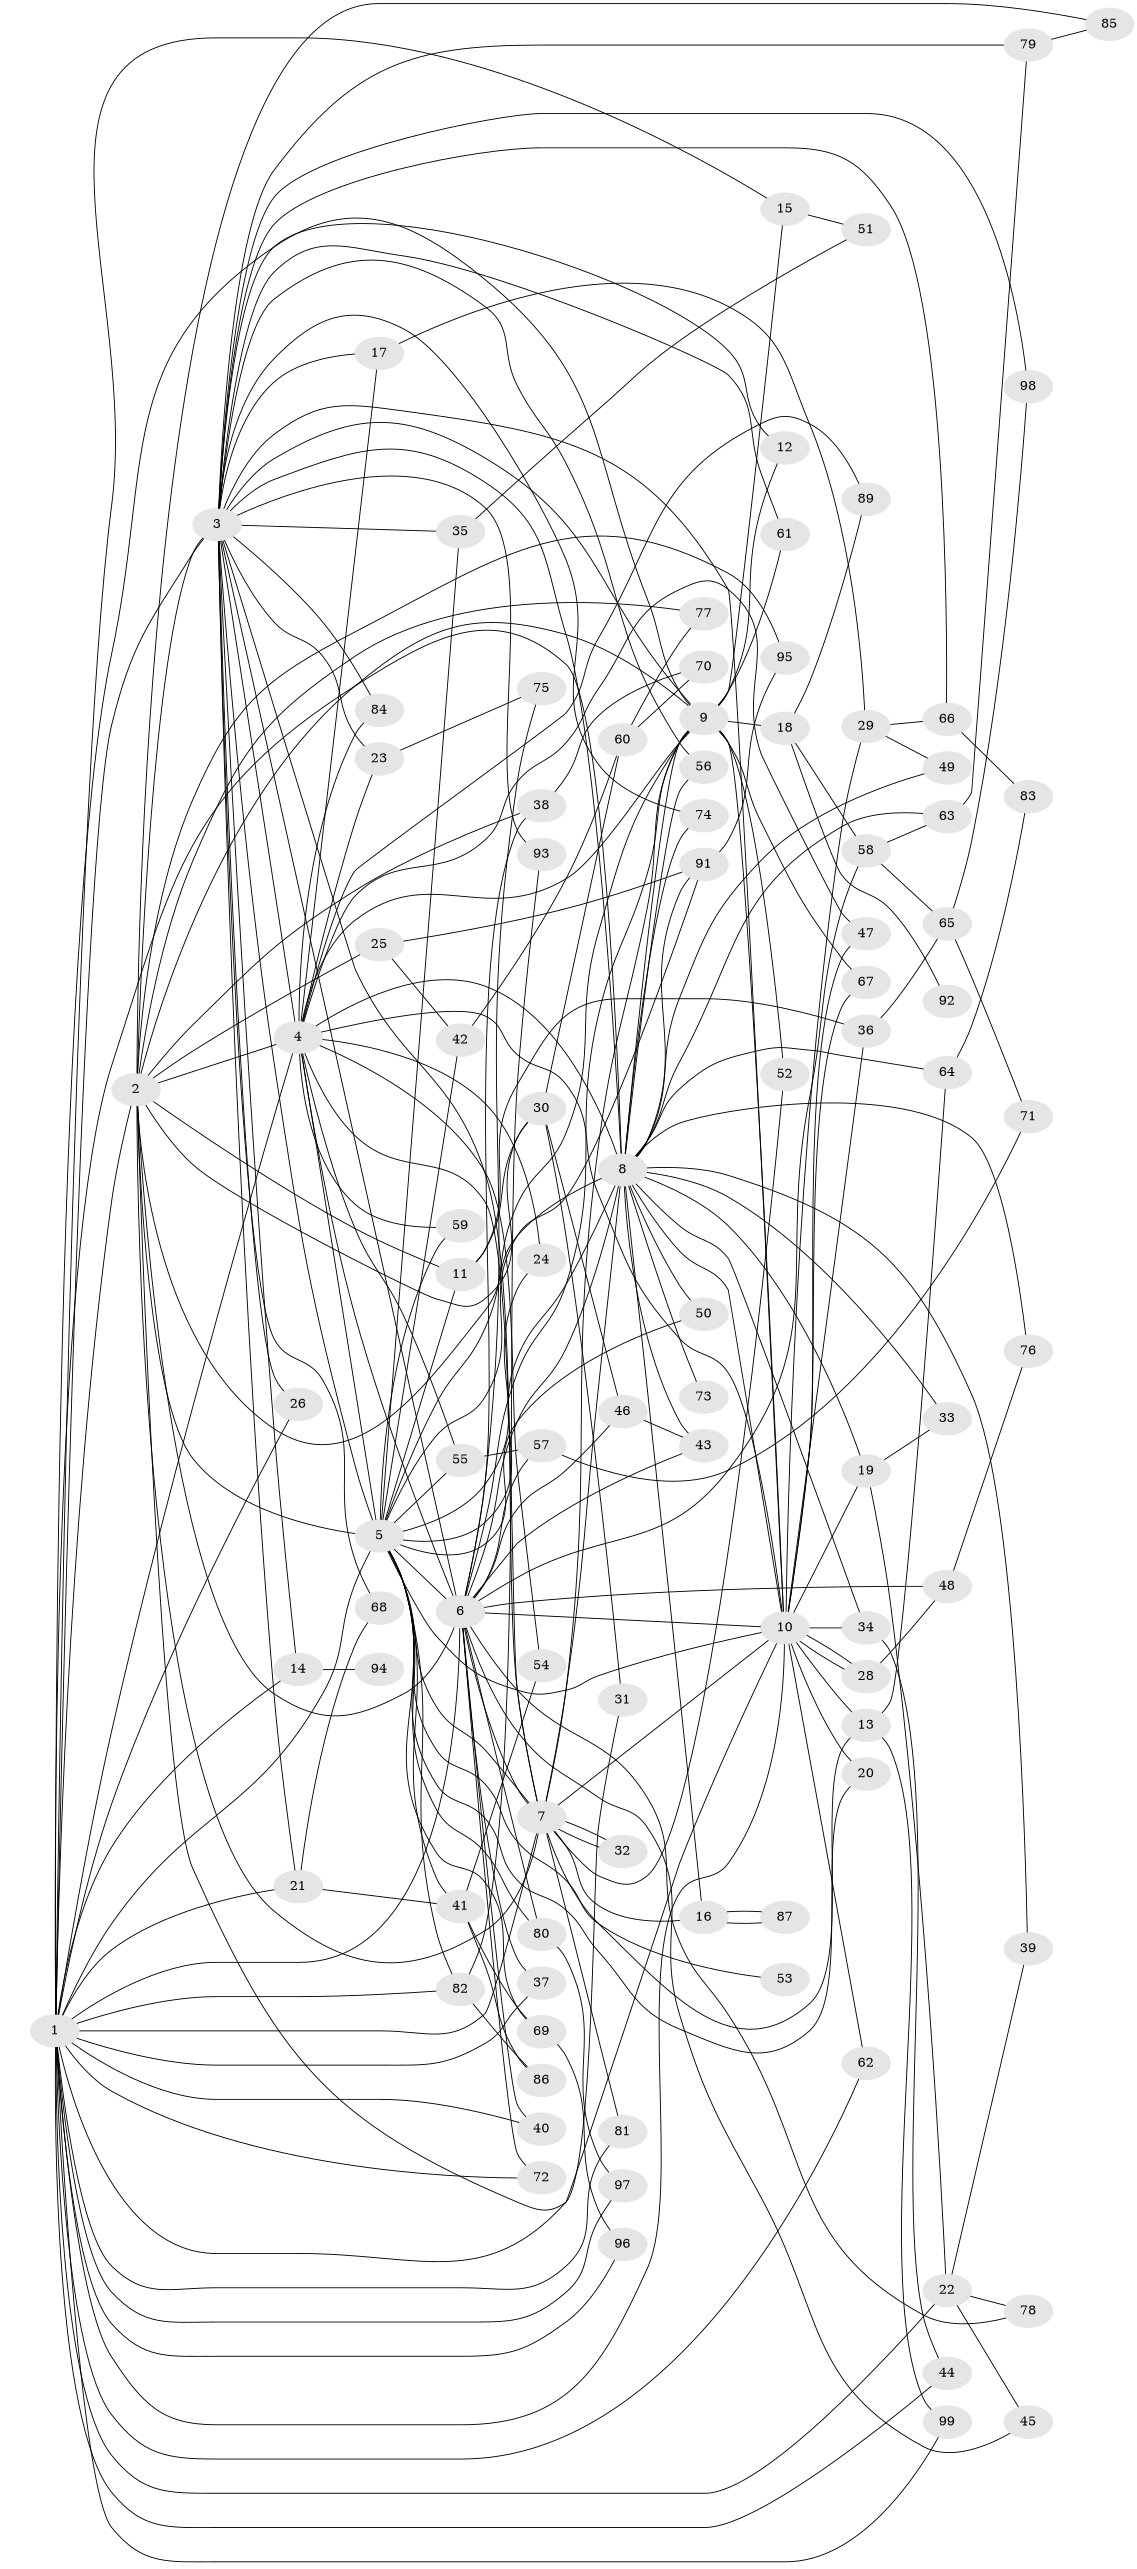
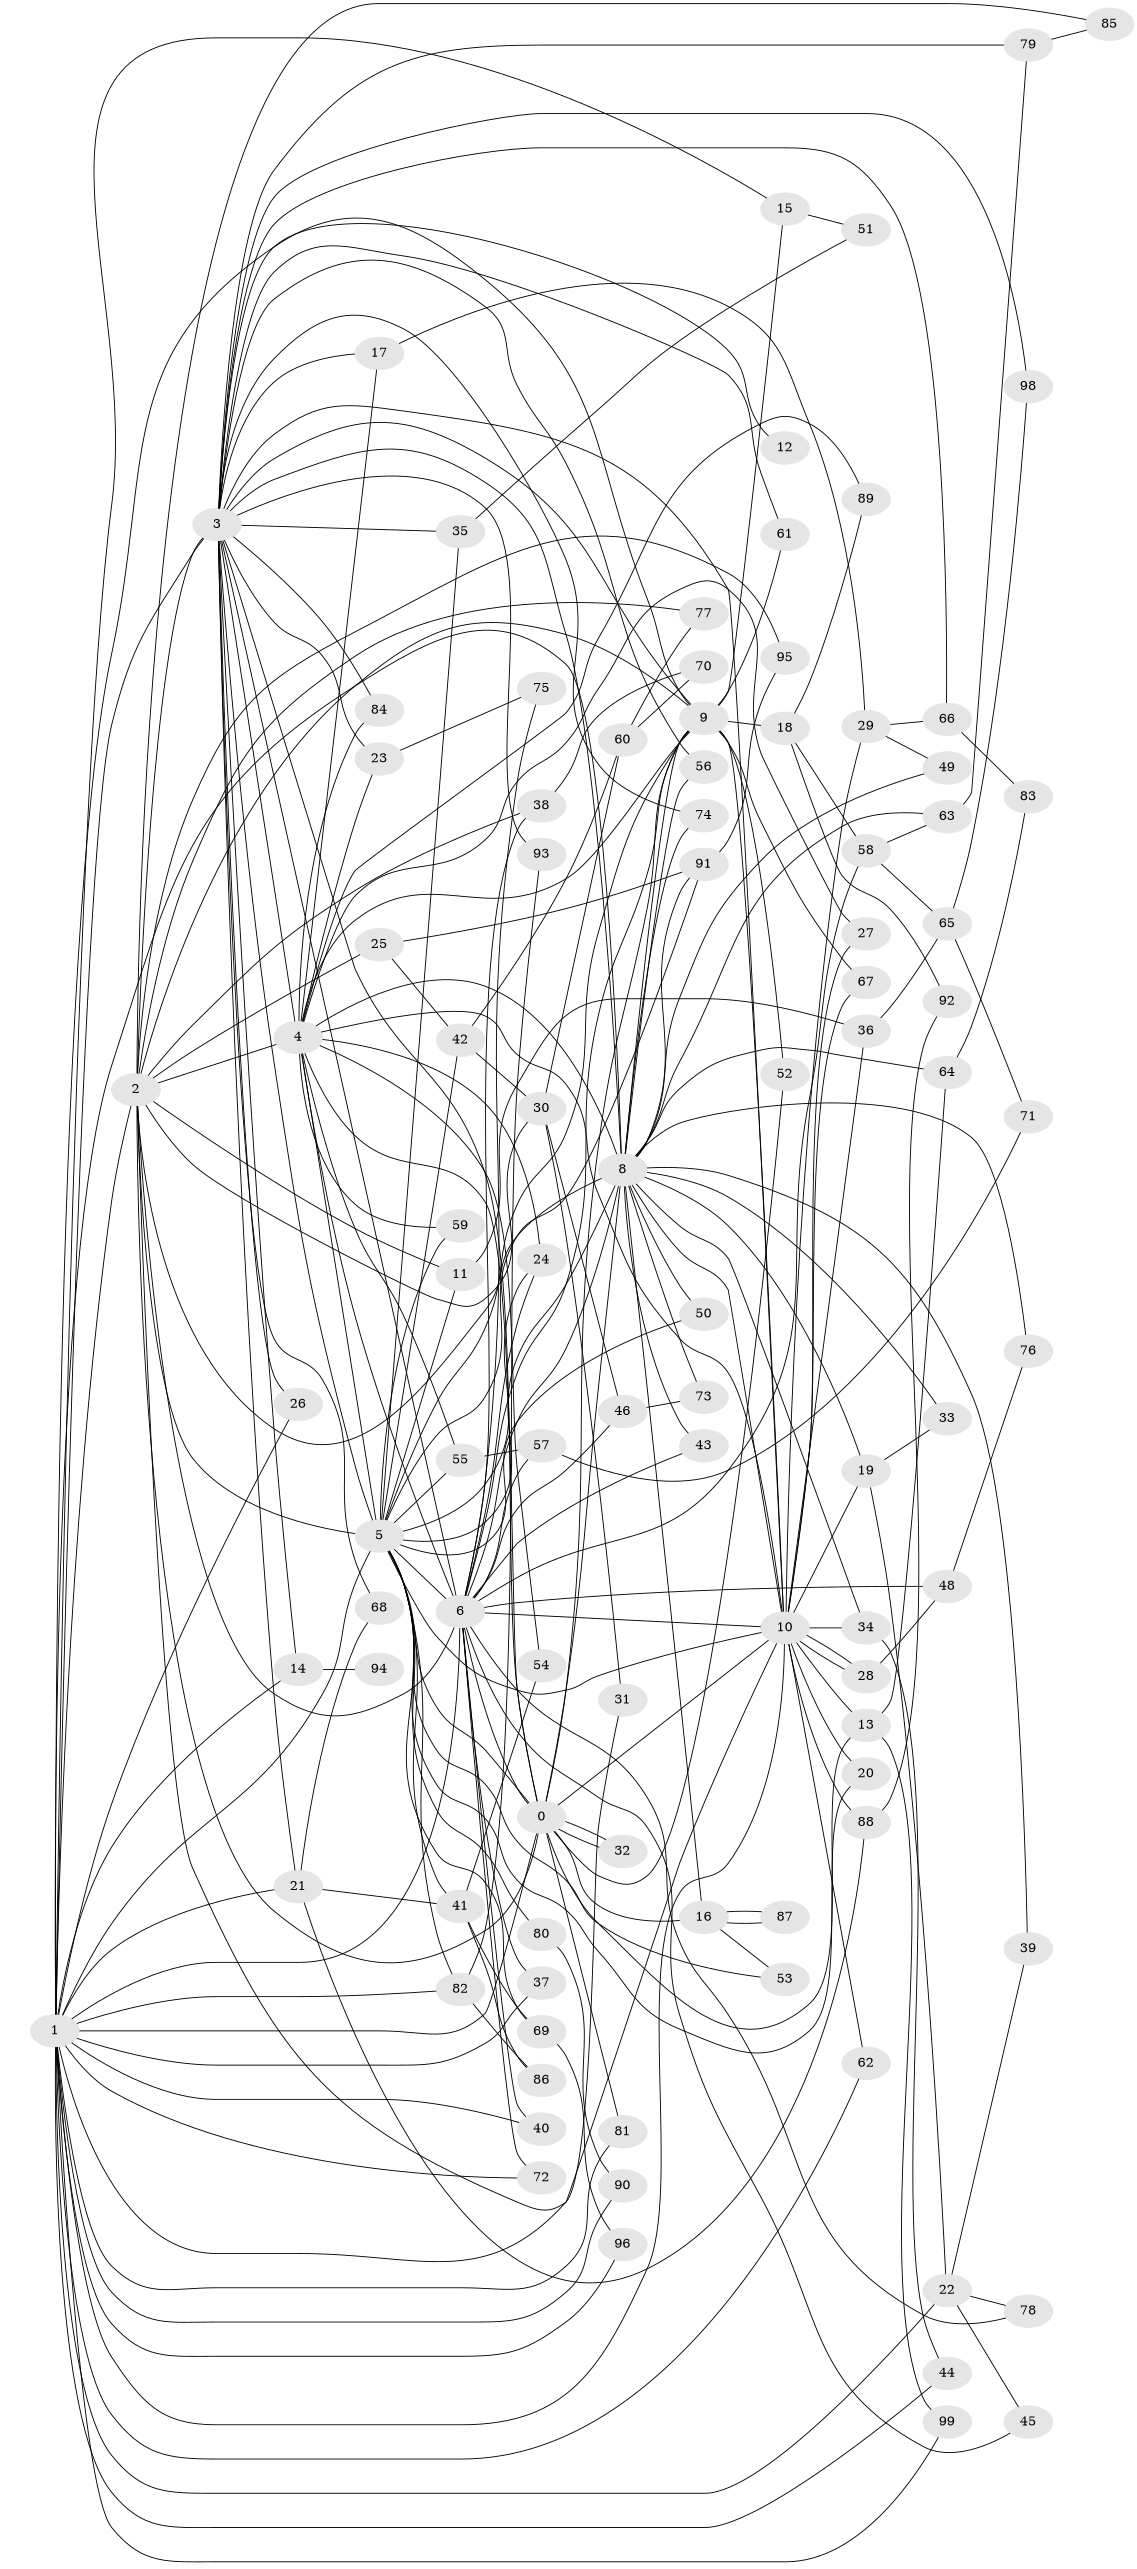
(750, 579) -> none
(866, 934) -> (866, 934)
(502, 1192) -> (502, 1076)
(663, 1429) -> (663, 1404)
(167, 1506) -> none
(508, 1802) -> (501, 1402)
(542, 1817) -> (542, 1817)
none -> (866, 1823)
none -> (744, 1948)
(623, 2186) -> (623, 2186)
